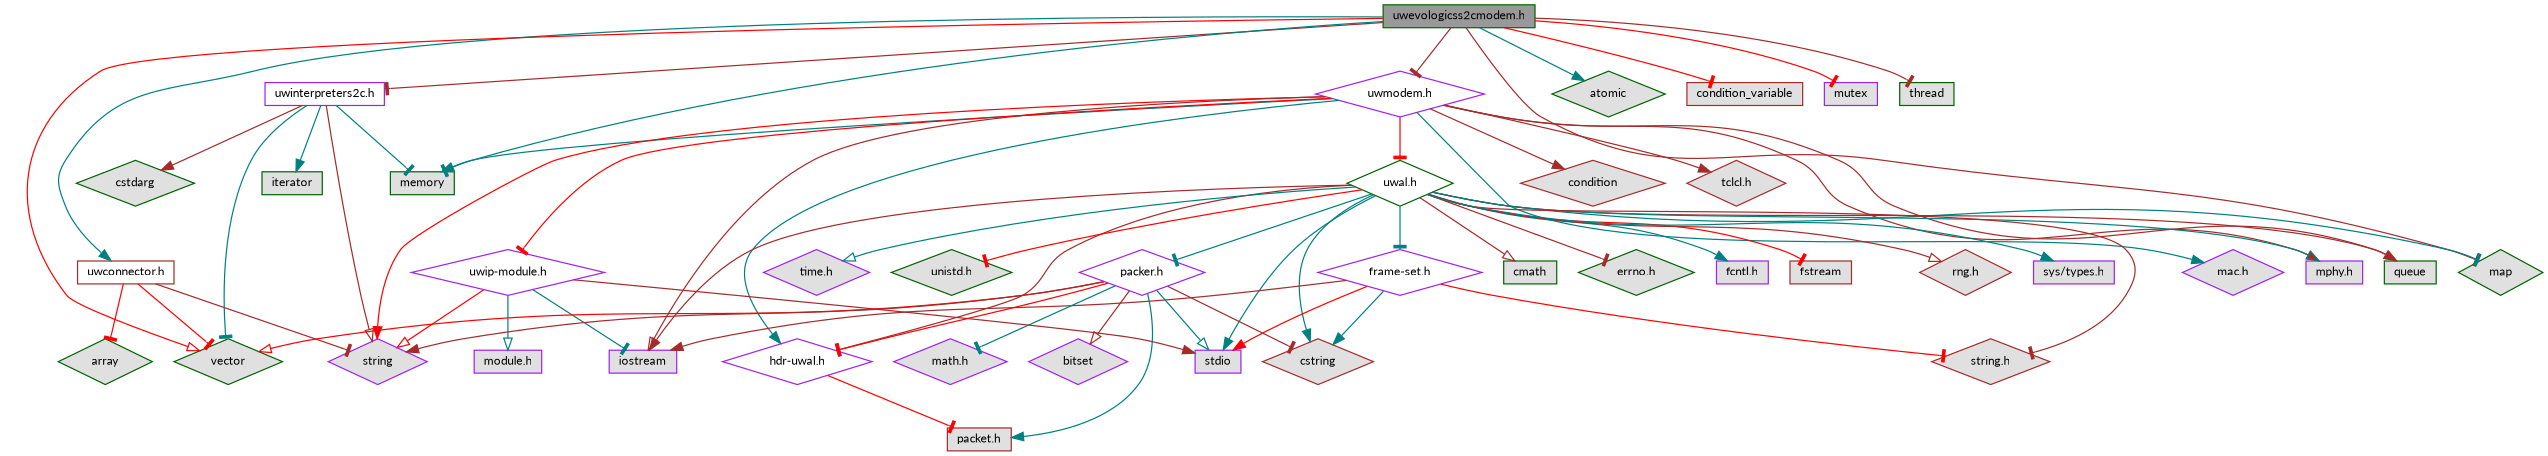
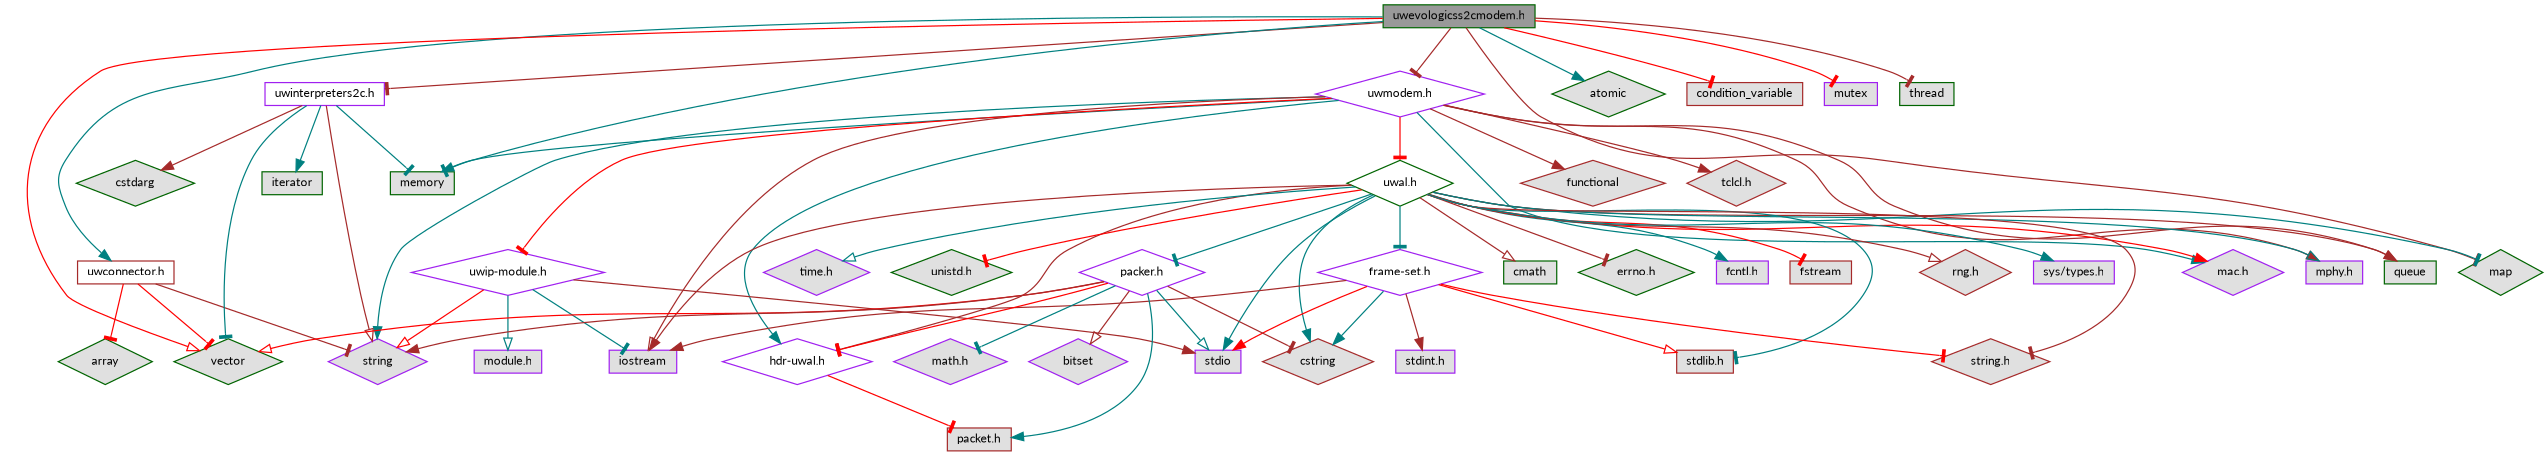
(886, 117) -> (886, 117)
(1593, 183) -> (1593, 183)
none -> (1811, 227)
none -> (1425, 362)
none -> (1705, 362)
